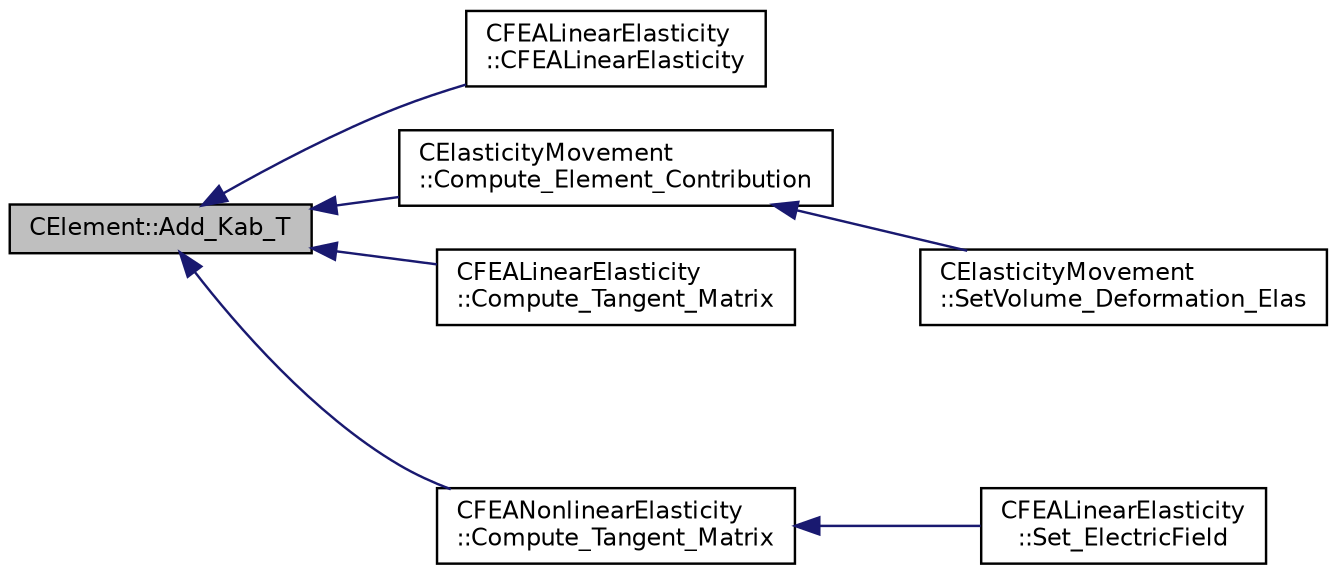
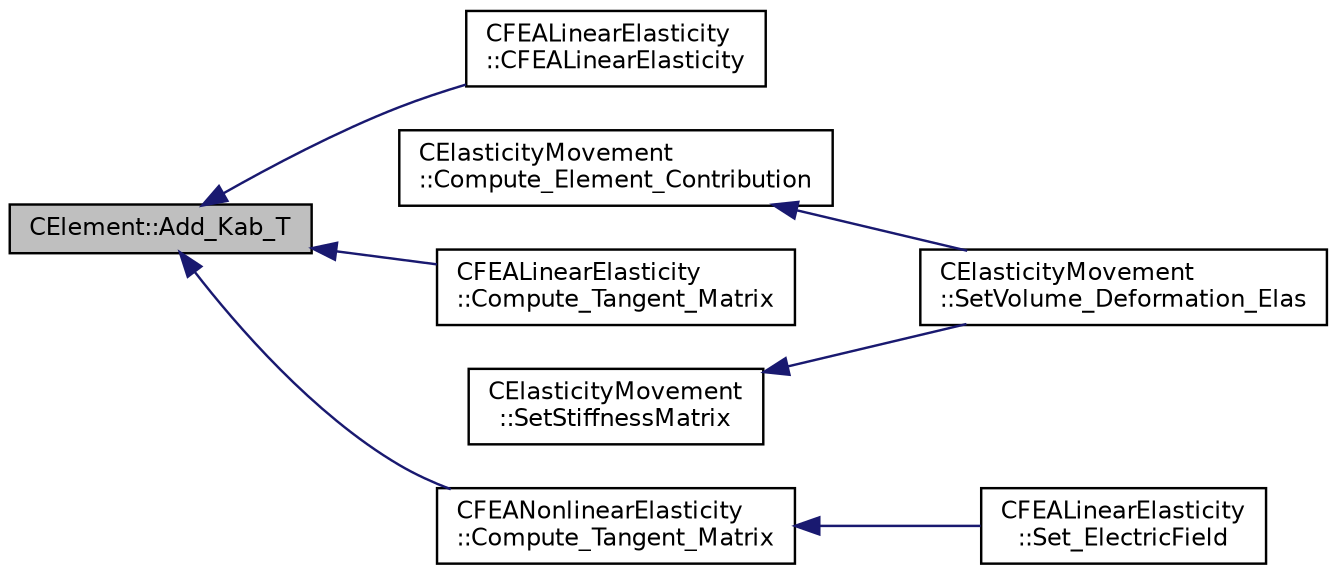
(368, 201) -> none
none -> (616, 407)
